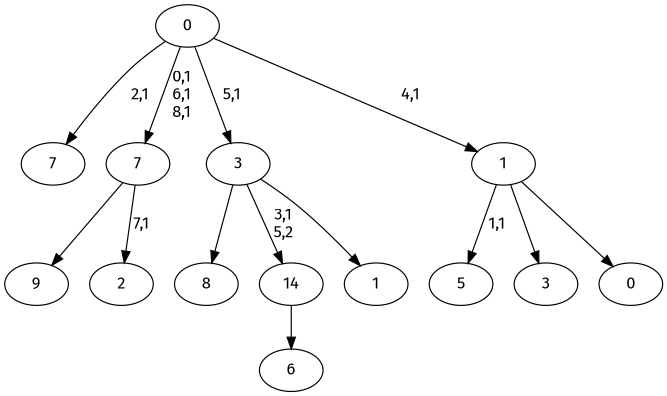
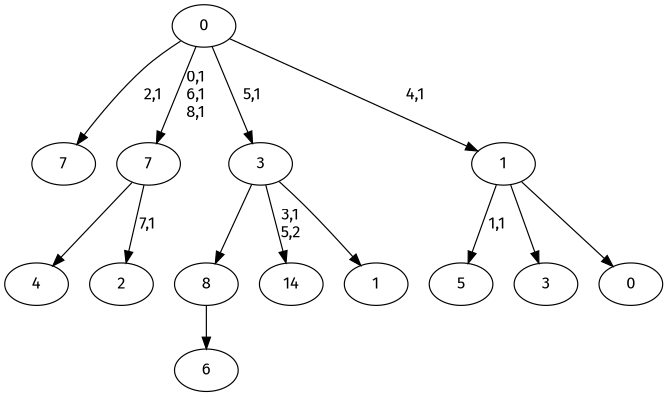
(37, 284) -> (37, 284)
(291, 321) -> (206, 321)
